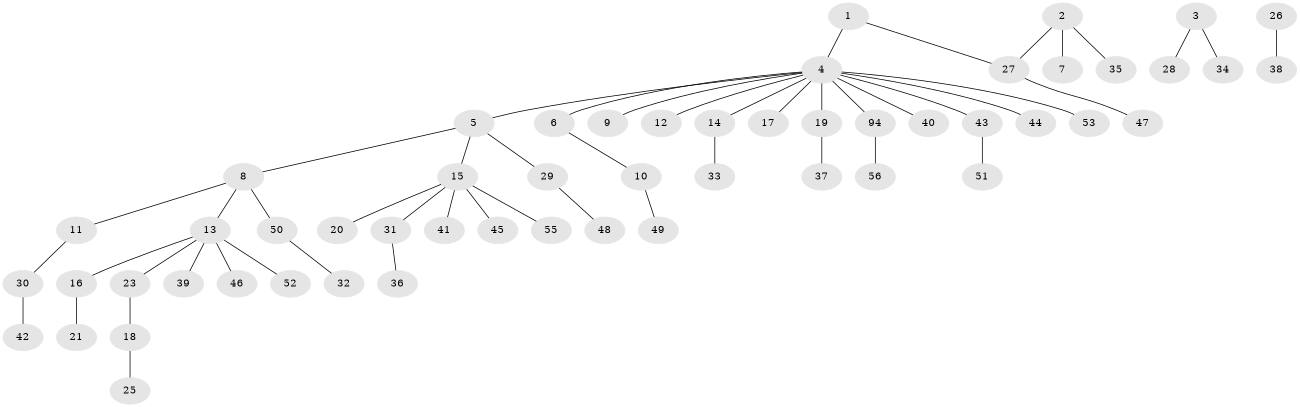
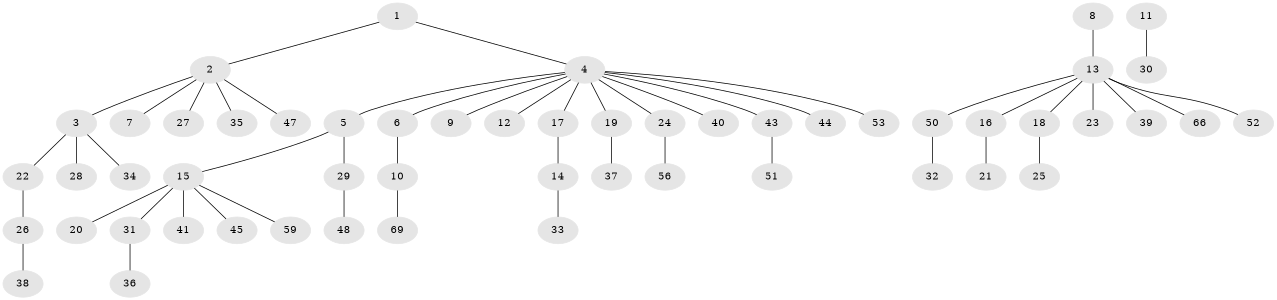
(929, 43) -> (304, 43)
none -> (142, 95)
(768, 97) -> (558, 150)
(1076, 97) -> (250, 97)
(875, 123) -> (665, 123)
(359, 150) -> none
none -> (23, 177)
(160, 204) -> none
(260, 204) -> (1011, 93)
(551, 230) -> (291, 230)
(658, 230) -> (398, 230)
(237, 284) -> (1200, 123)
(130, 311) -> (1066, 97)
(23, 337) -> none
